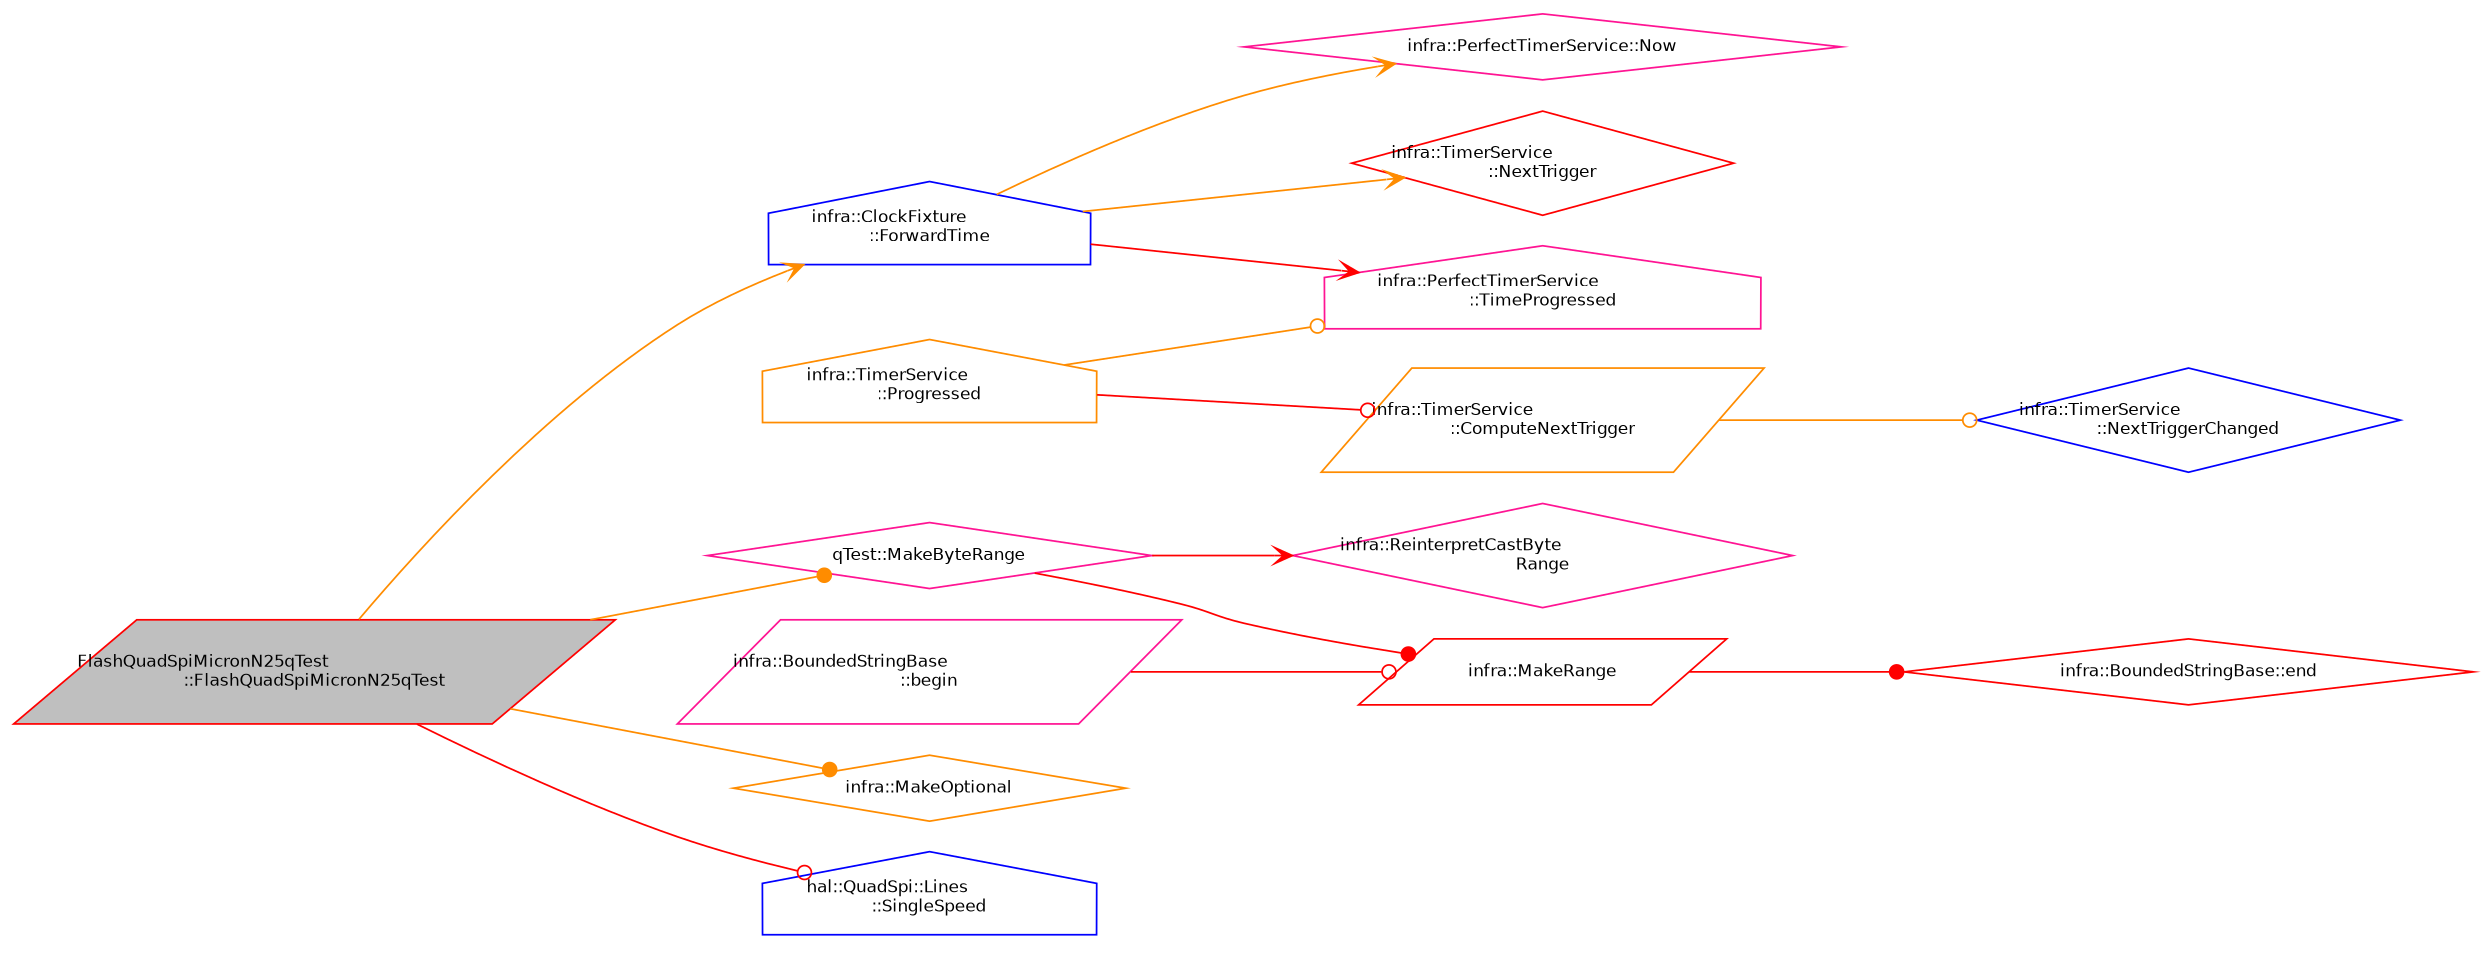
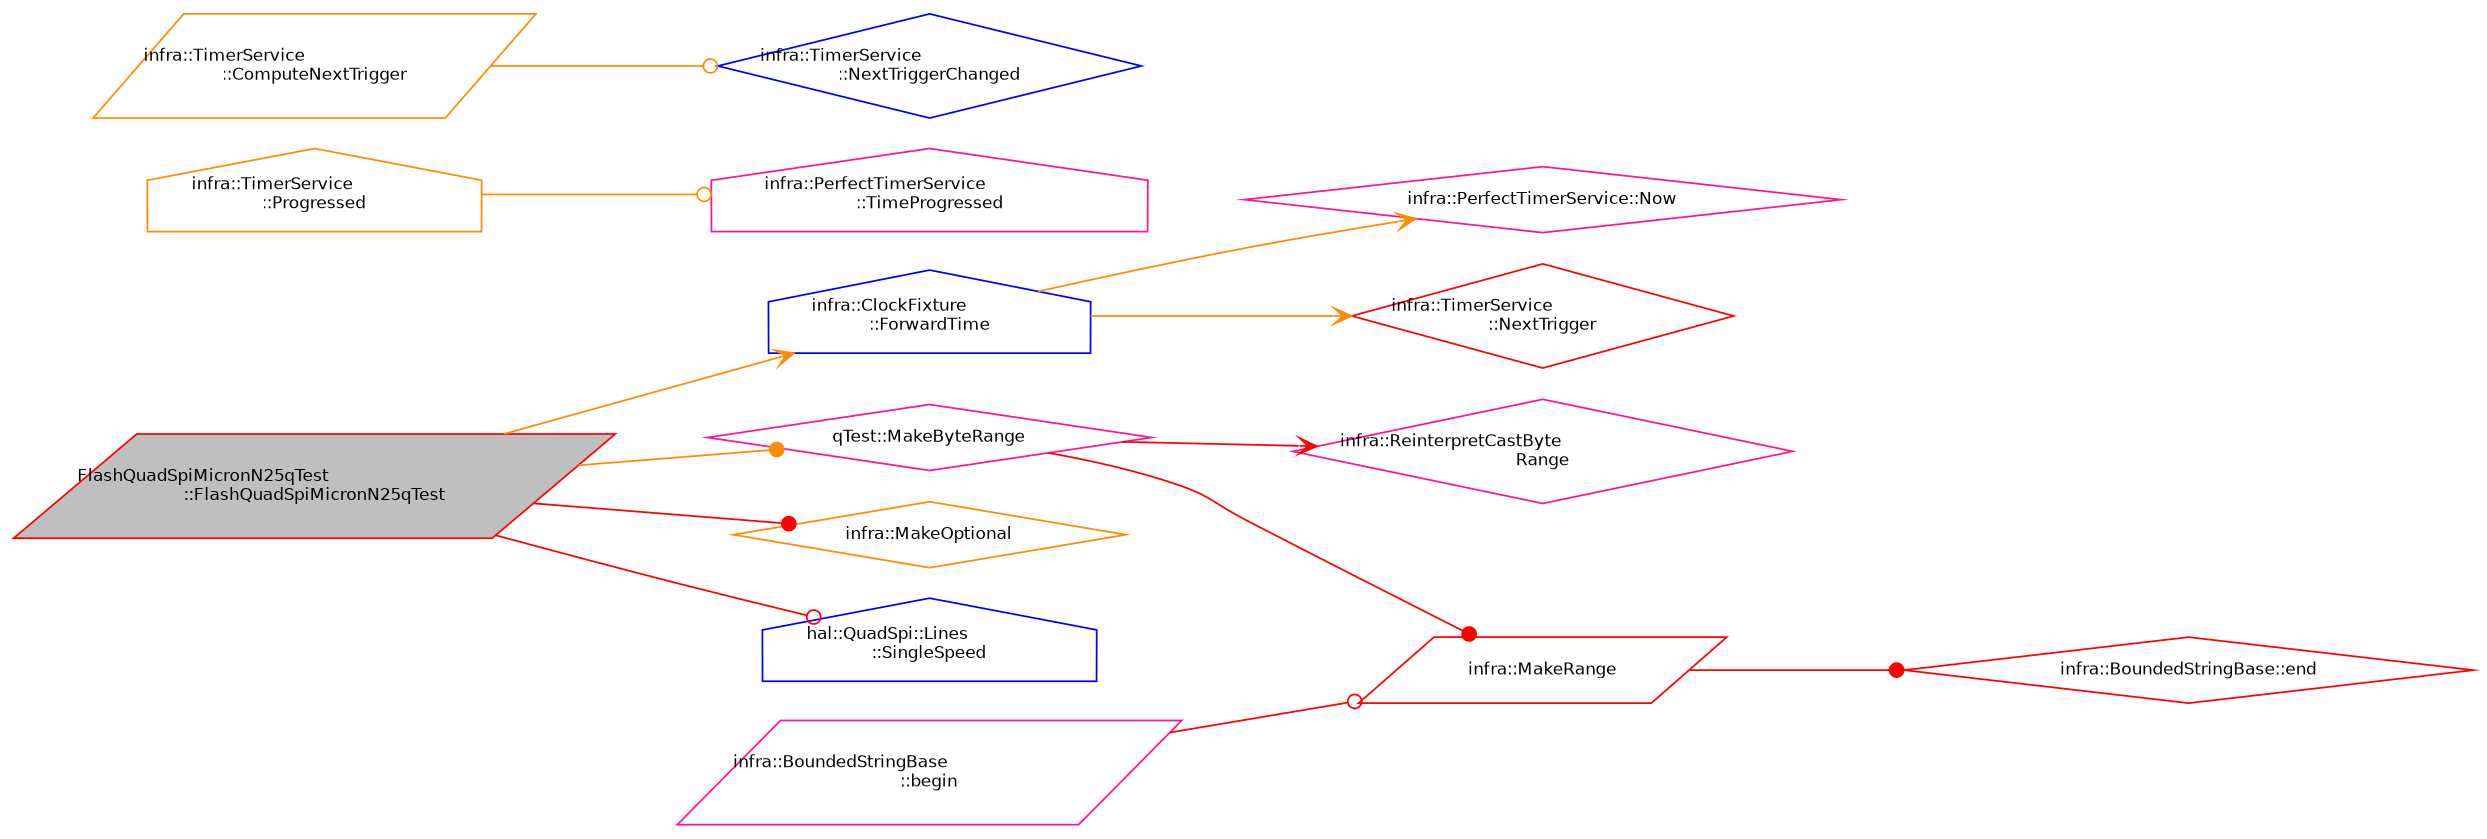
(1216, 257) -> none
(1229, 402) -> none
(667, 739) -> (658, 513)
